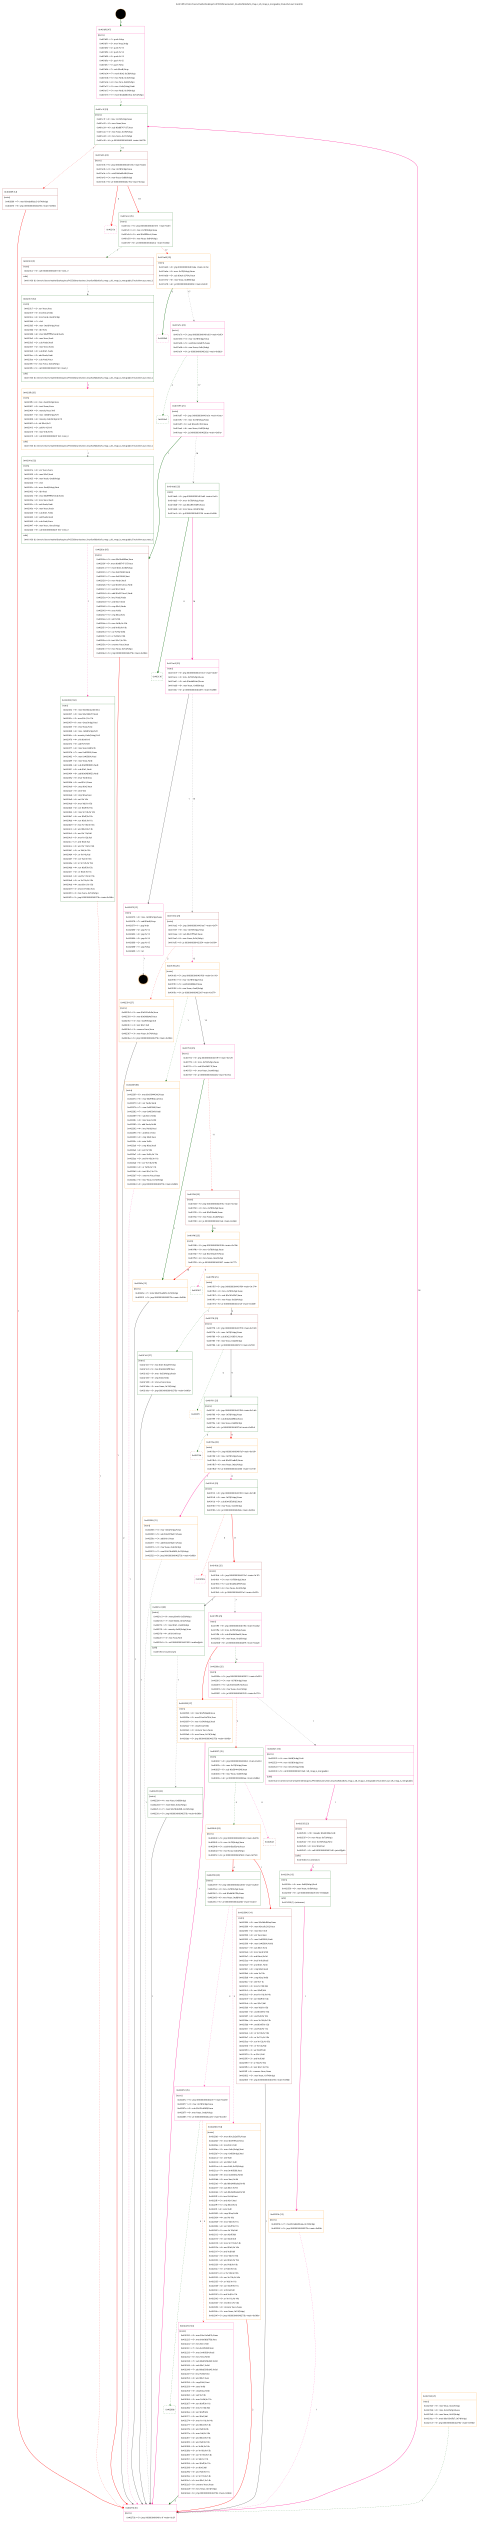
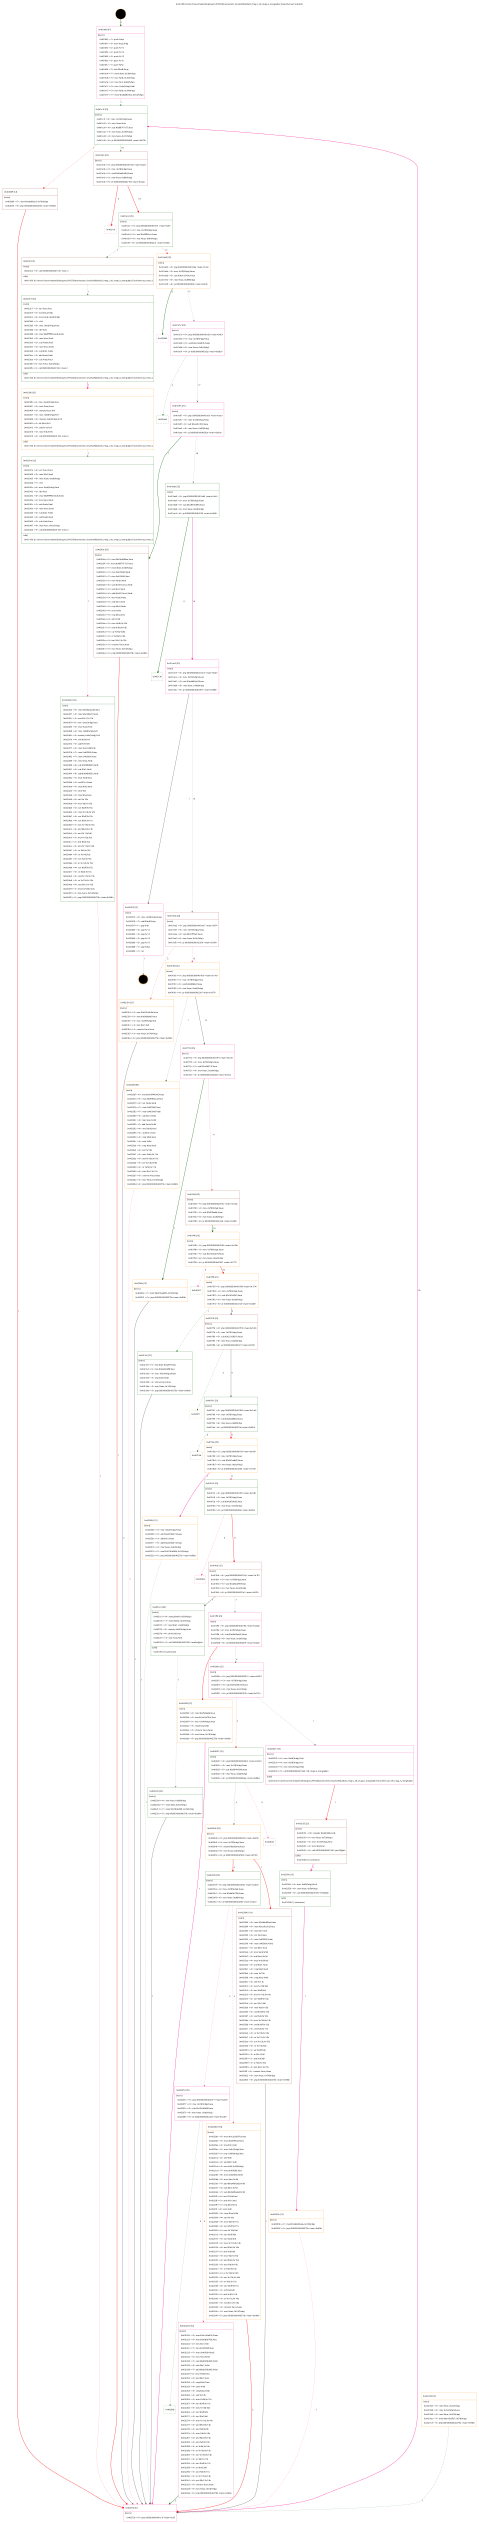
(183, 1273) -> (222, 1269)
(331, 1802) -> (331, 1802)
